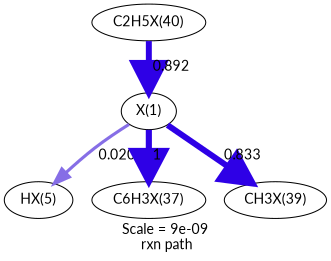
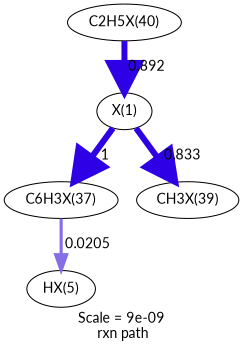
(96, 147) -> (61, 237)
